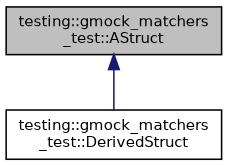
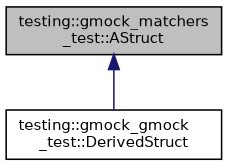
(114, 135) -> (114, 135)
